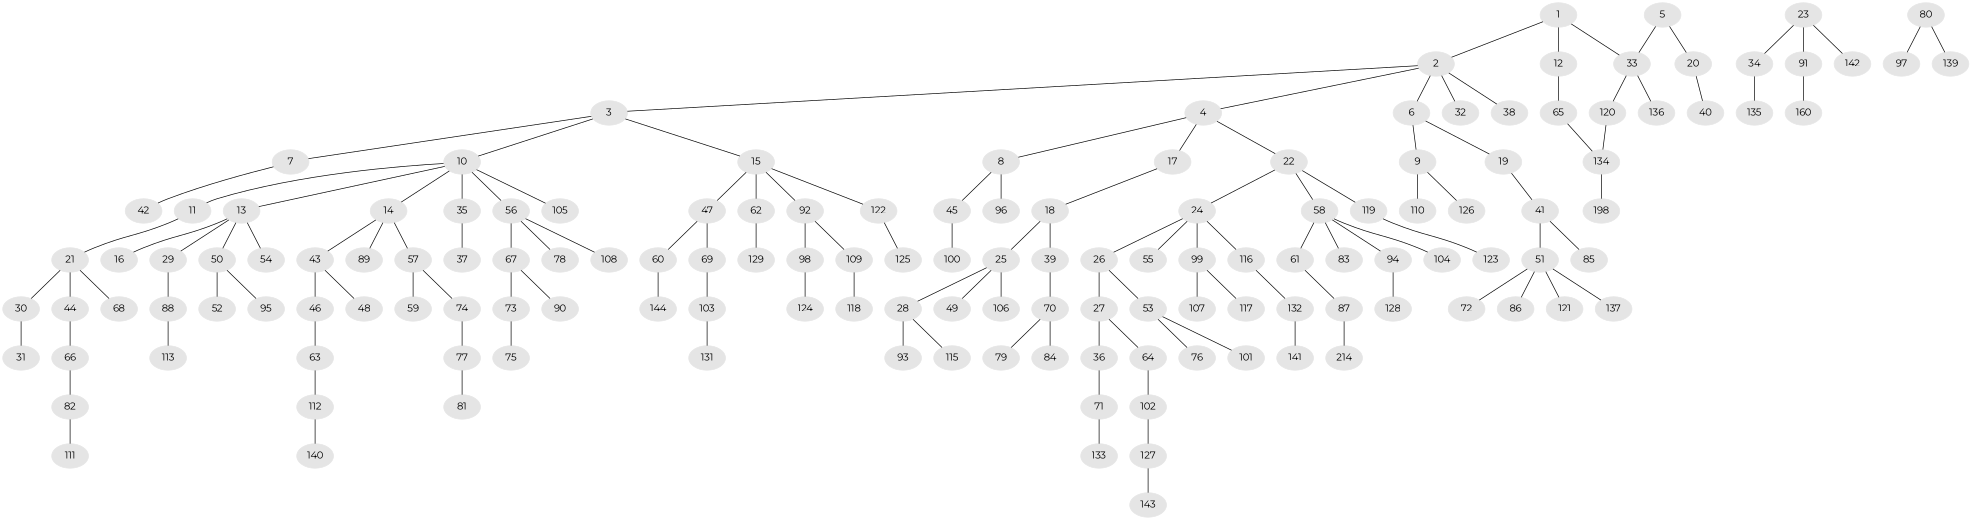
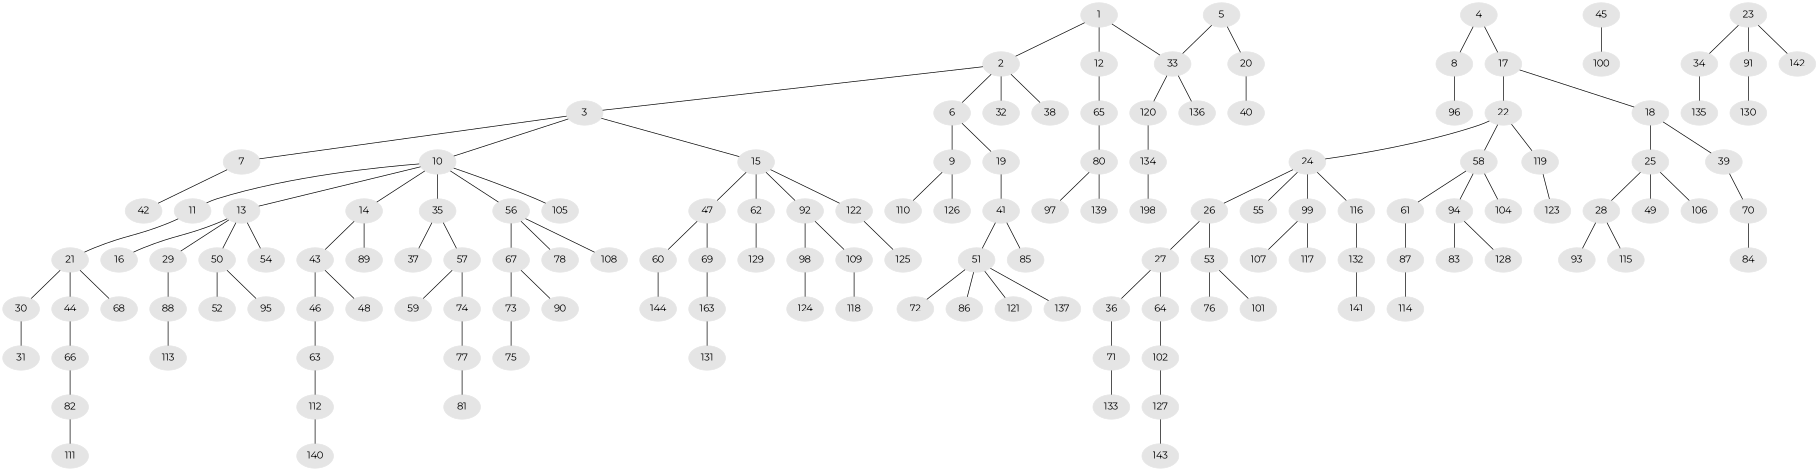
(1320, 88) -> none
(1803, 113) -> (1748, 113)
(1246, 137) -> (1503, 89)
(1580, 137) -> (1099, 138)
(977, 186) -> none
(1332, 235) -> (1454, 236)
(401, 236) -> (450, 236)
(707, 309) -> (707, 309)
(1001, 358) -> none
(1344, 358) -> (1405, 309)
